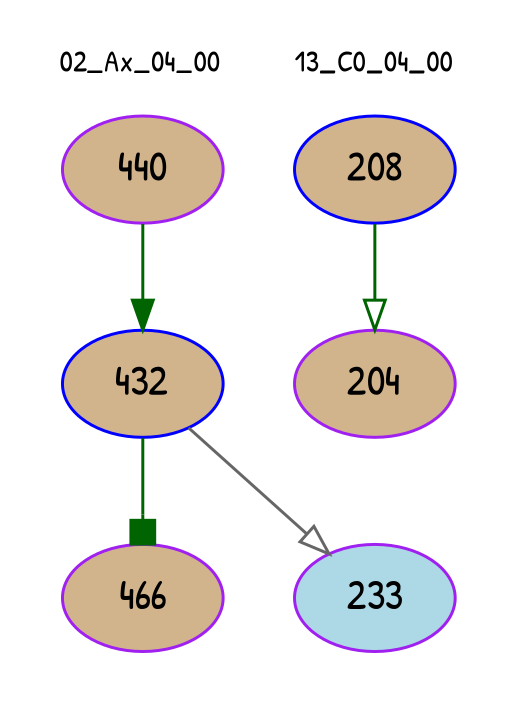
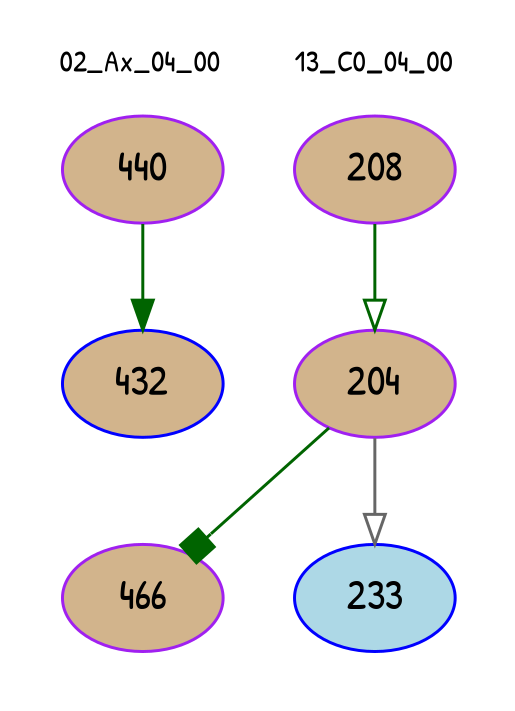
(375, 170) -> (375, 170)
(227, 462) -> (375, 476)
(143, 476) -> (291, 462)
(375, 598) -> (375, 598)
